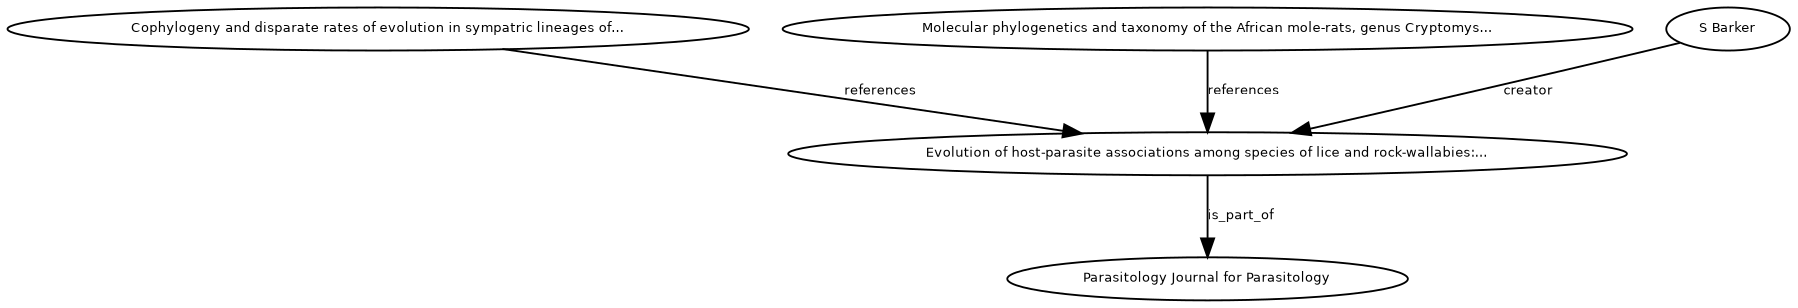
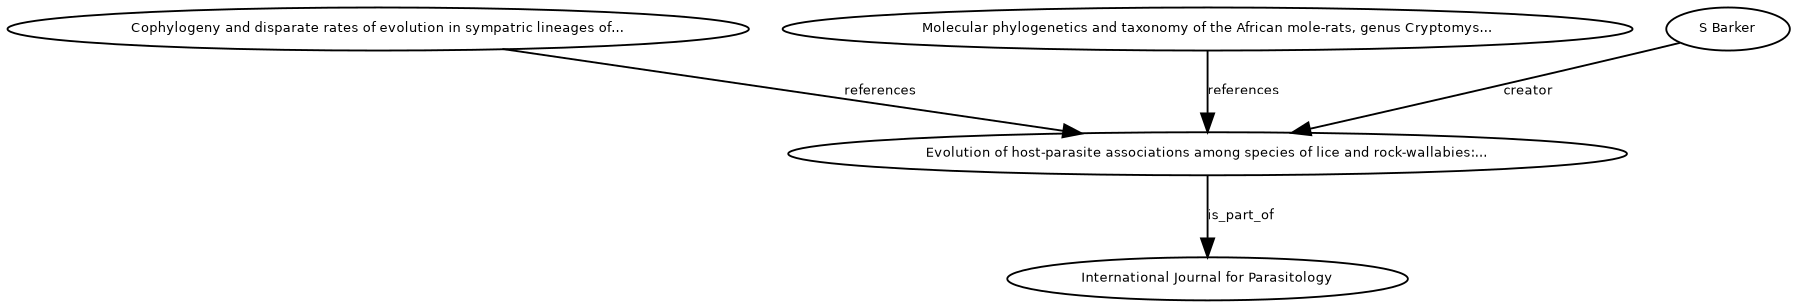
(1208, 279) -> (1208, 279)
